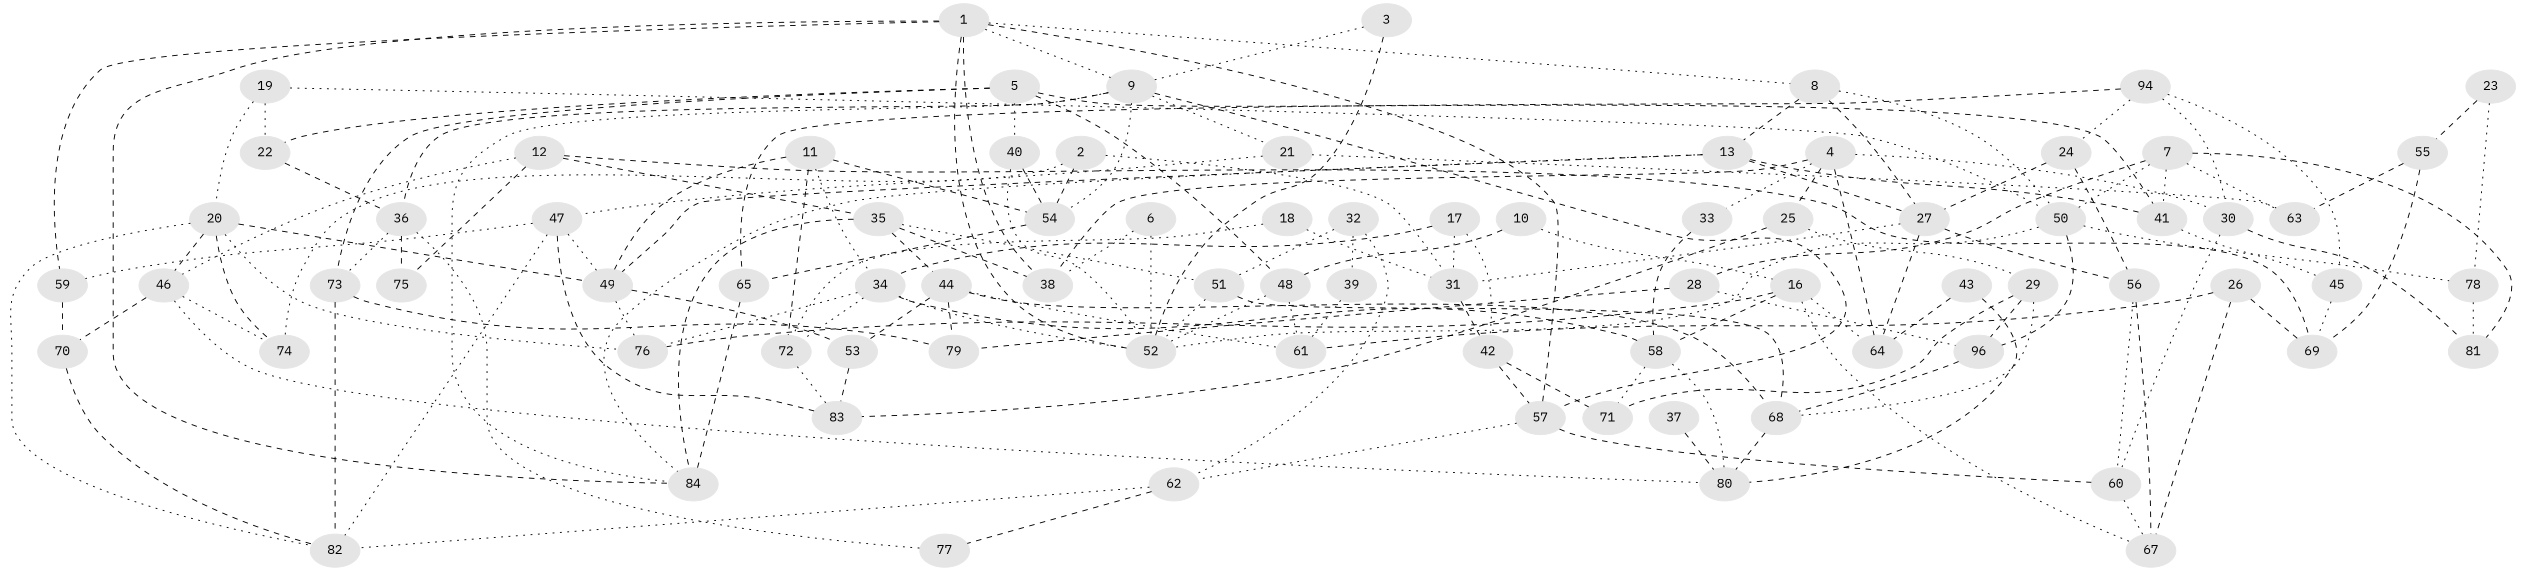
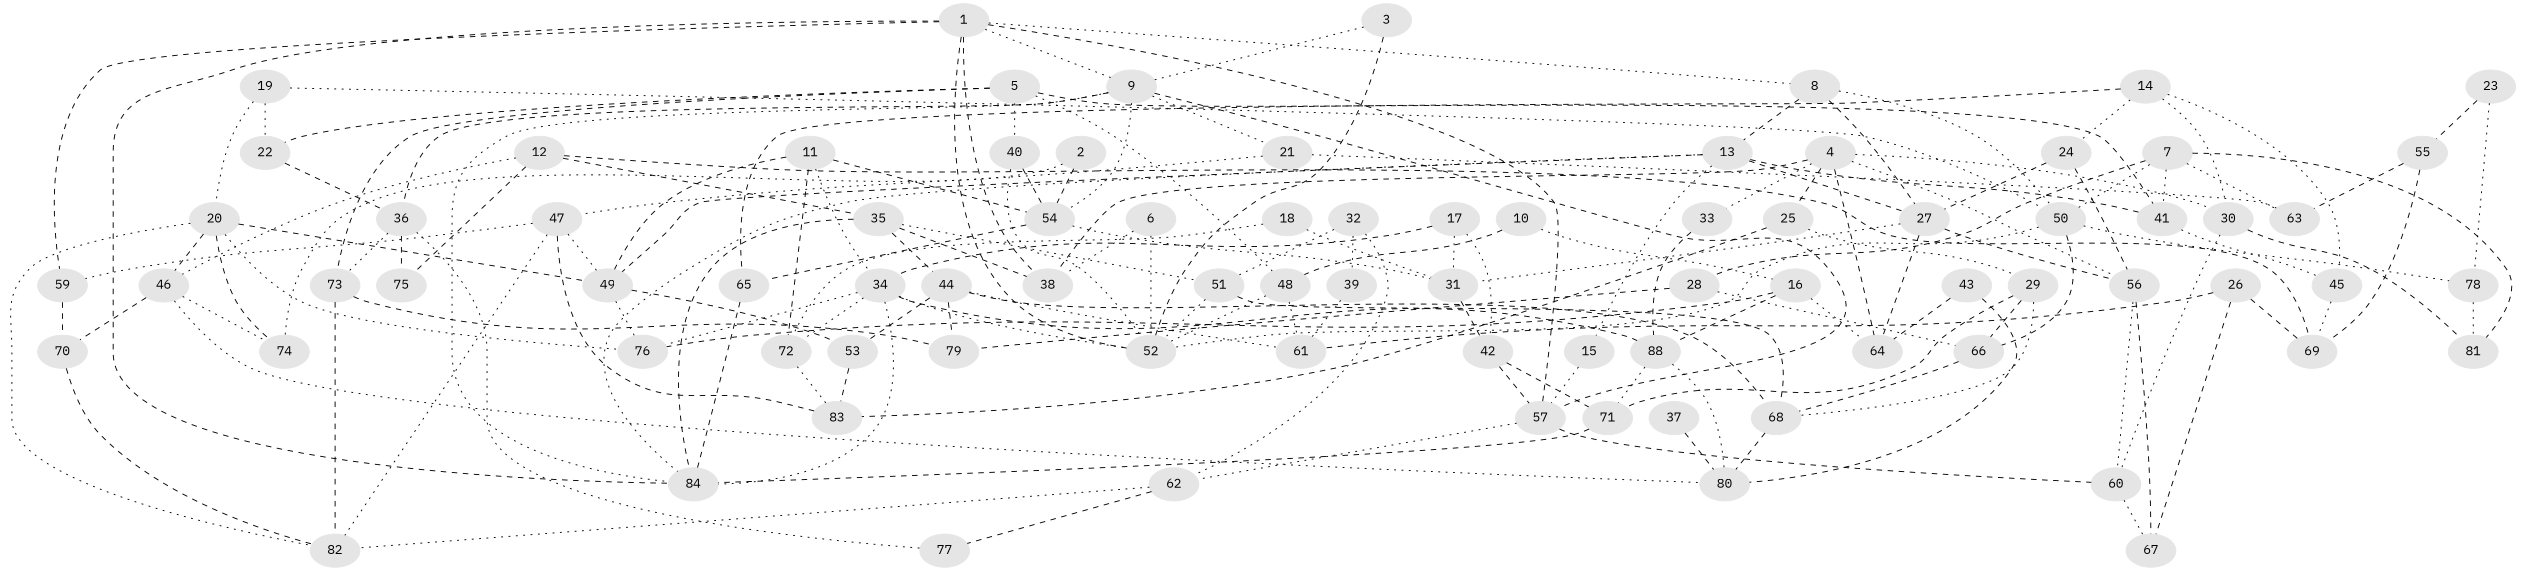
(2145, 87) -> (2145, 87)
(1133, 149) -> (1145, 158)
(1347, 188) -> (1269, 254)
none -> (1985, 215)
none -> (1589, 352)
(1656, 352) -> (1656, 352)
(1979, 352) -> (1979, 352)
none -> (855, 447)
(1945, 447) -> none
none -> (1155, 465)
